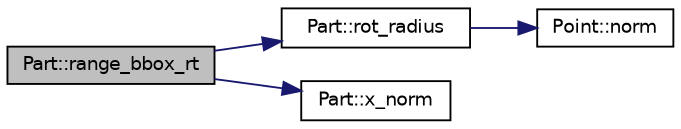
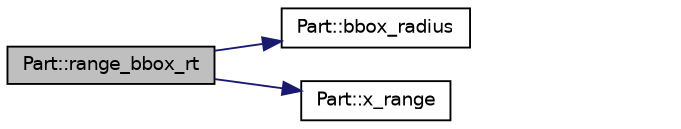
(376, 28) -> (376, 28)
(605, 28) -> none
(376, 101) -> (376, 101)
